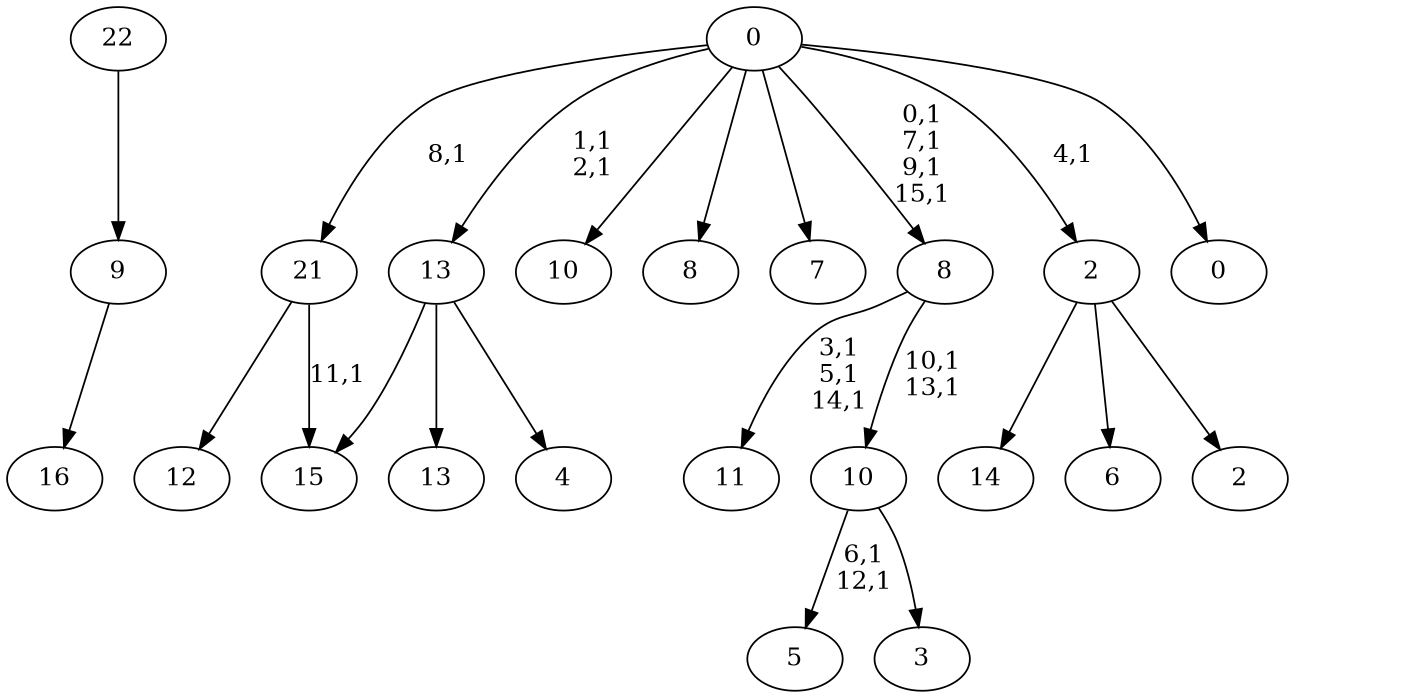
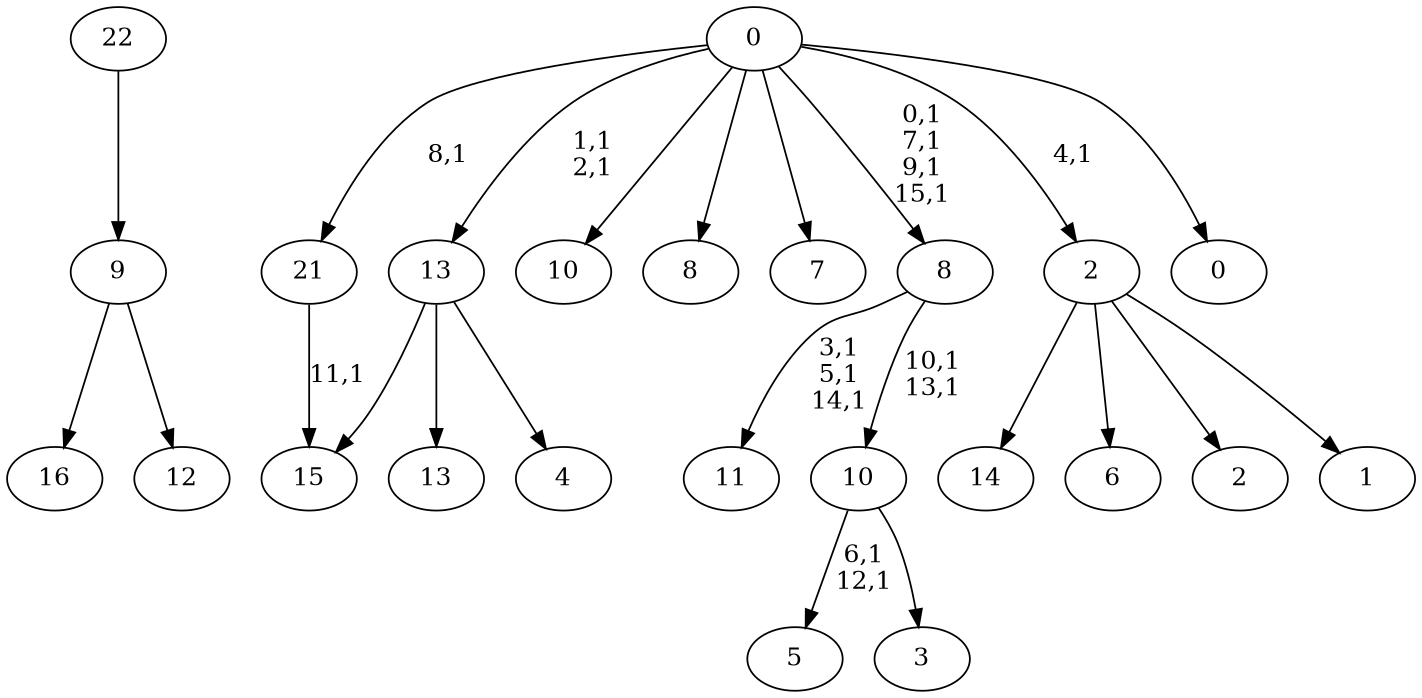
(250, 368) -> (148, 367)
none -> (1367, 479)
